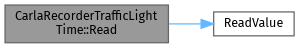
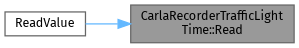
(185, 24) -> (102, 24)
